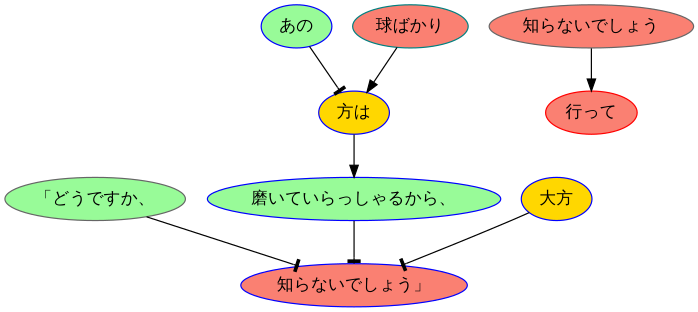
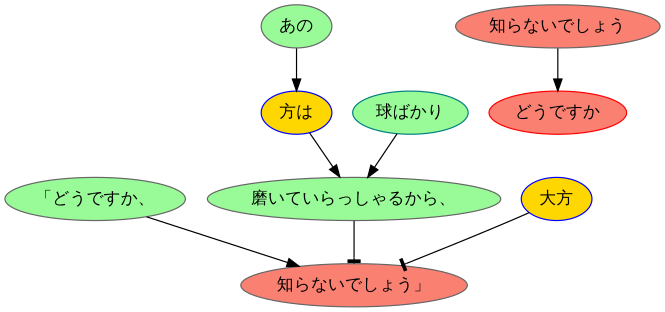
(297, 26) -> (297, 26)
(410, 26) -> (410, 113)
(385, 65) -> (386, 150)
(324, 67) -> (297, 64)
(591, 113) -> (558, 113)
(354, 199) -> (354, 199)
(220, 241) -> (217, 240)
(354, 285) -> (354, 285)
